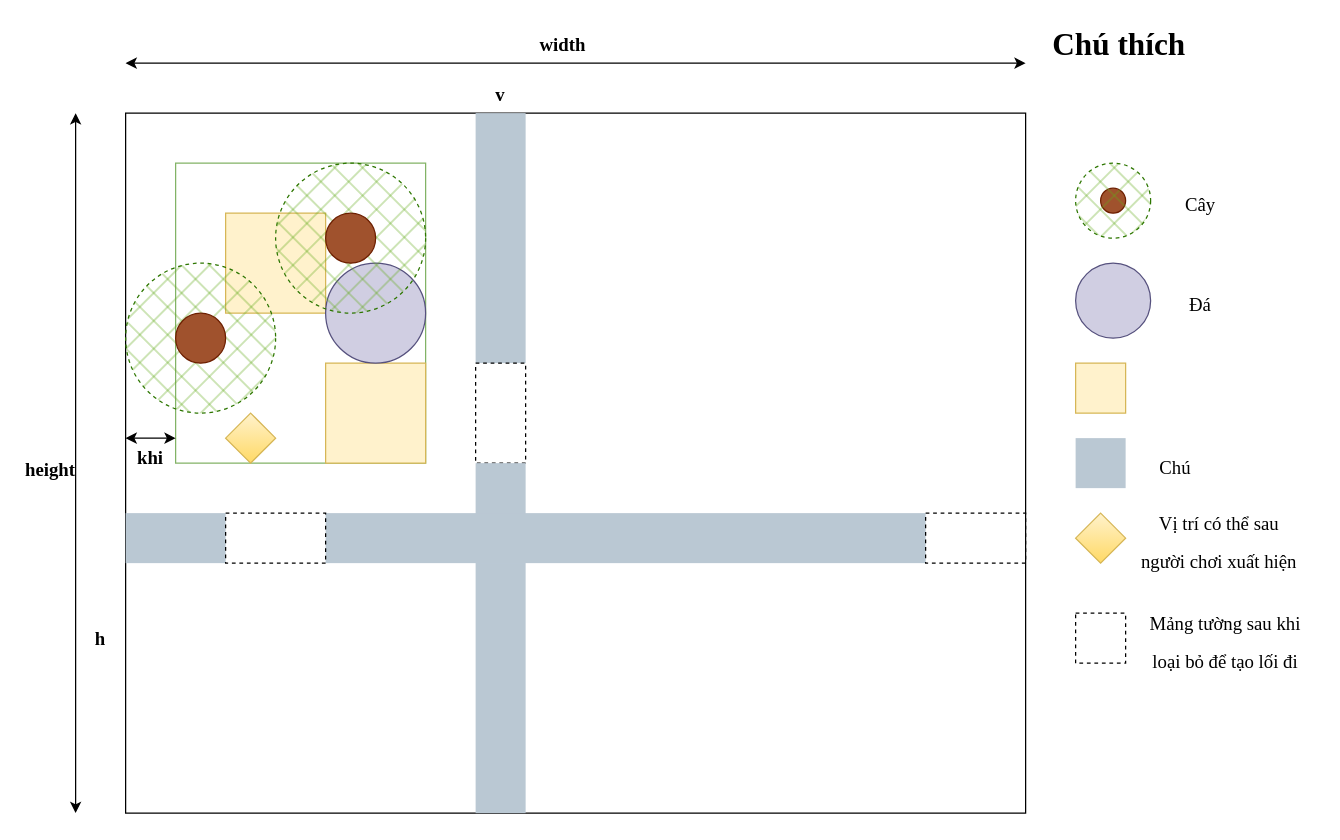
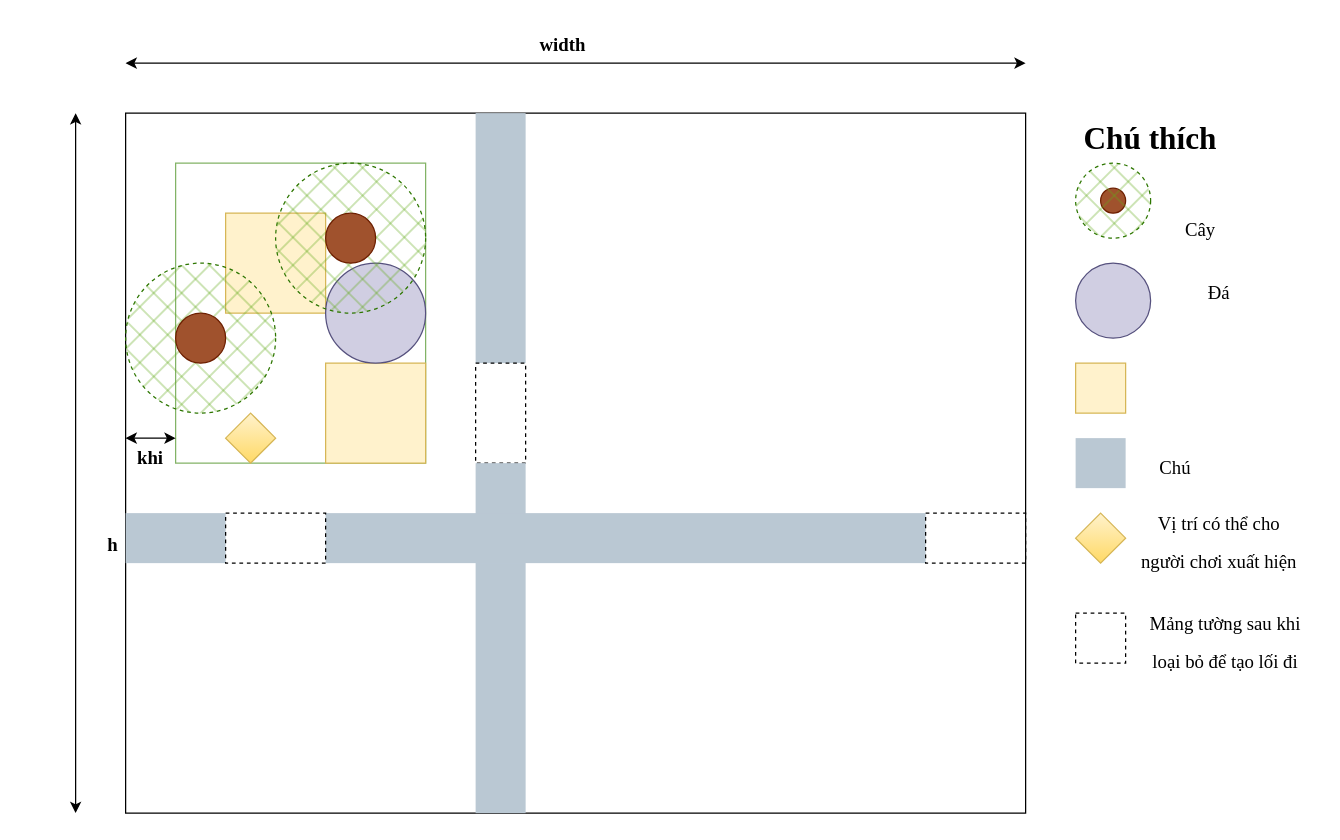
(1119, 44) -> (1151, 138)
(501, 94) -> none
(1201, 201) -> (1201, 226)
(1201, 301) -> (1219, 288)
(51, 469) -> none
(1219, 538) -> (1219, 538)
(101, 638) -> (113, 544)
